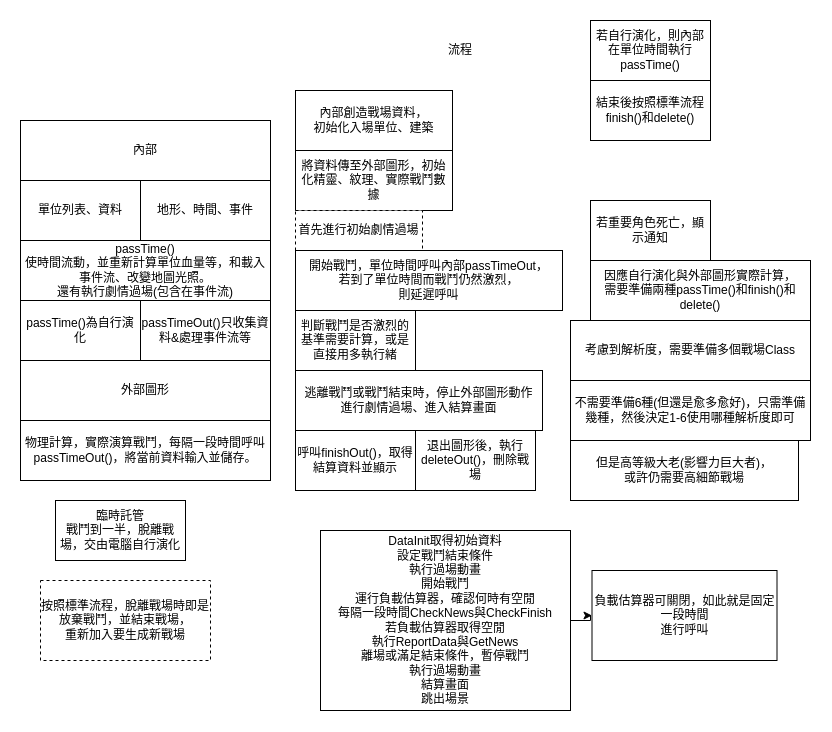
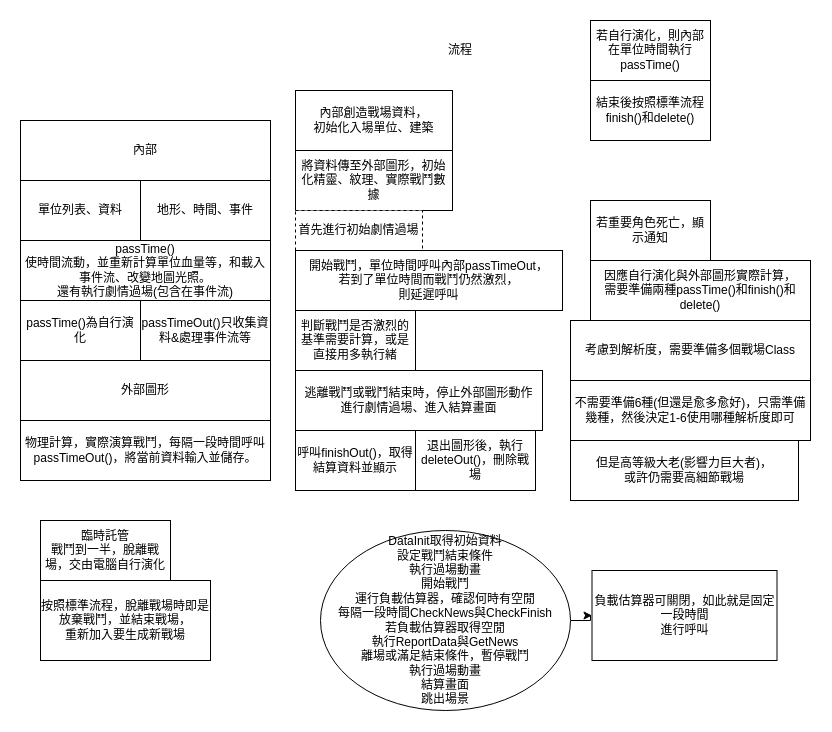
(121, 531) -> (106, 551)
(126, 621) -> (126, 621)
(446, 621) -> (446, 621)
